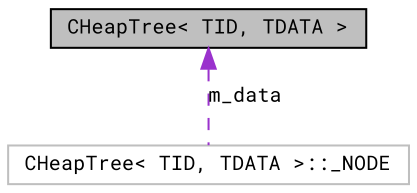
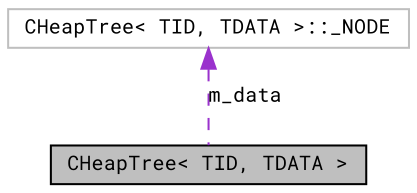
(209, 107) -> (209, 107)
